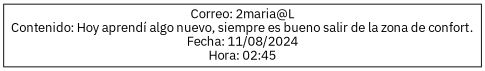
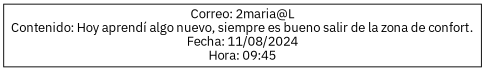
(243, 56) -> (243, 56)
